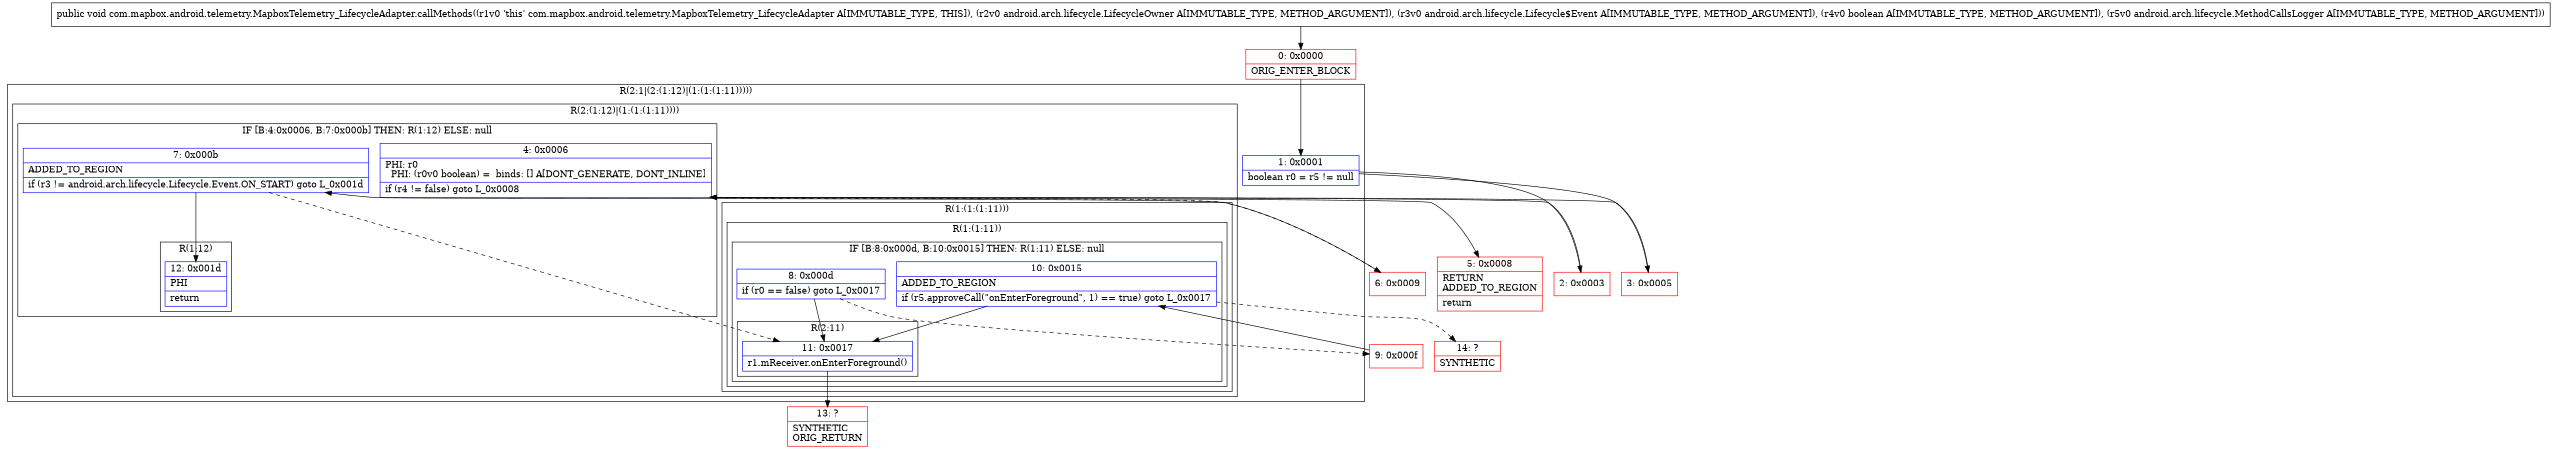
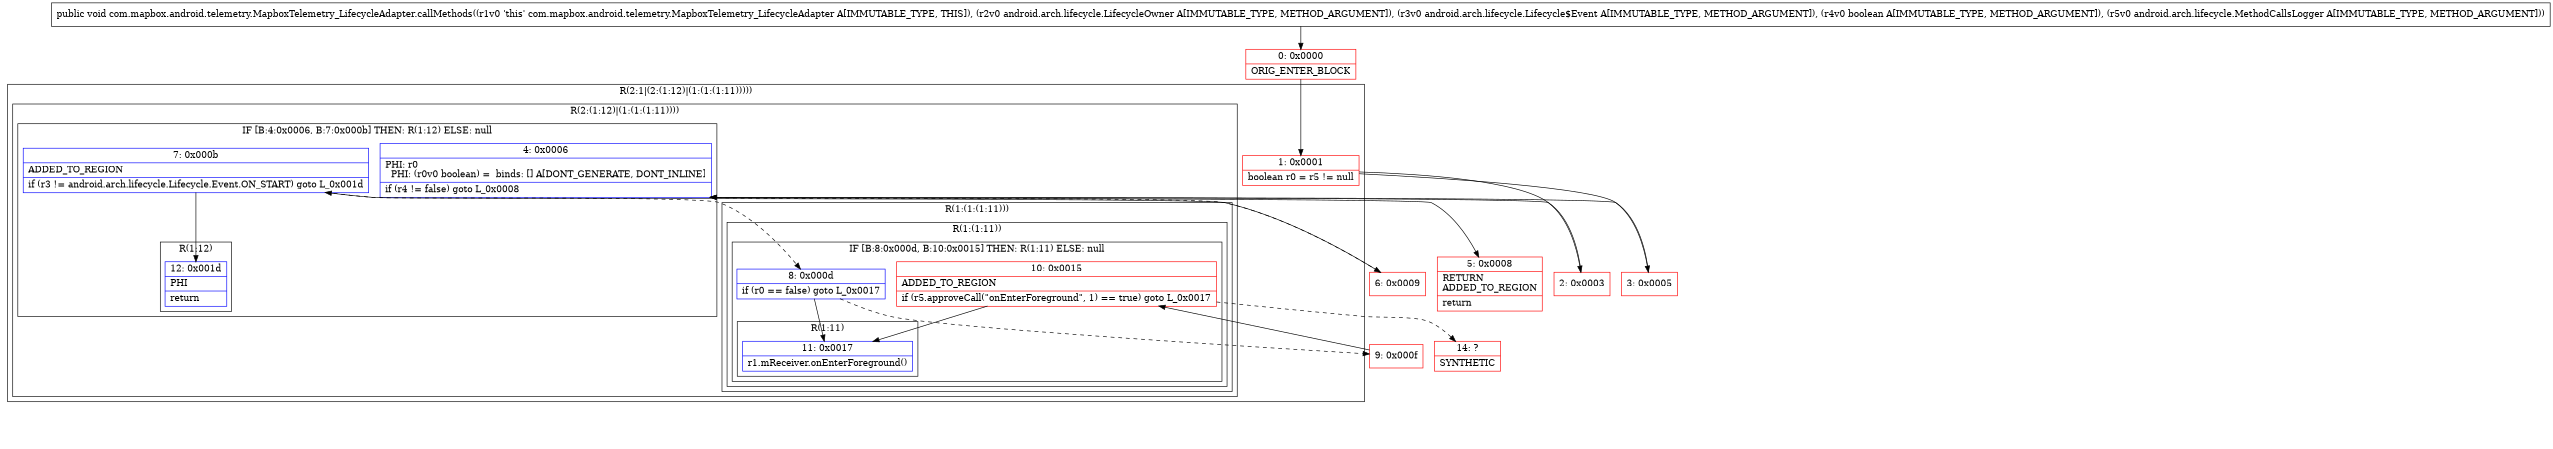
(1301, 170) -> (1301, 170)
(521, 266) -> (572, 198)
(1057, 284) -> (1057, 284)
(828, 329) -> (828, 329)
(828, 427) -> none
